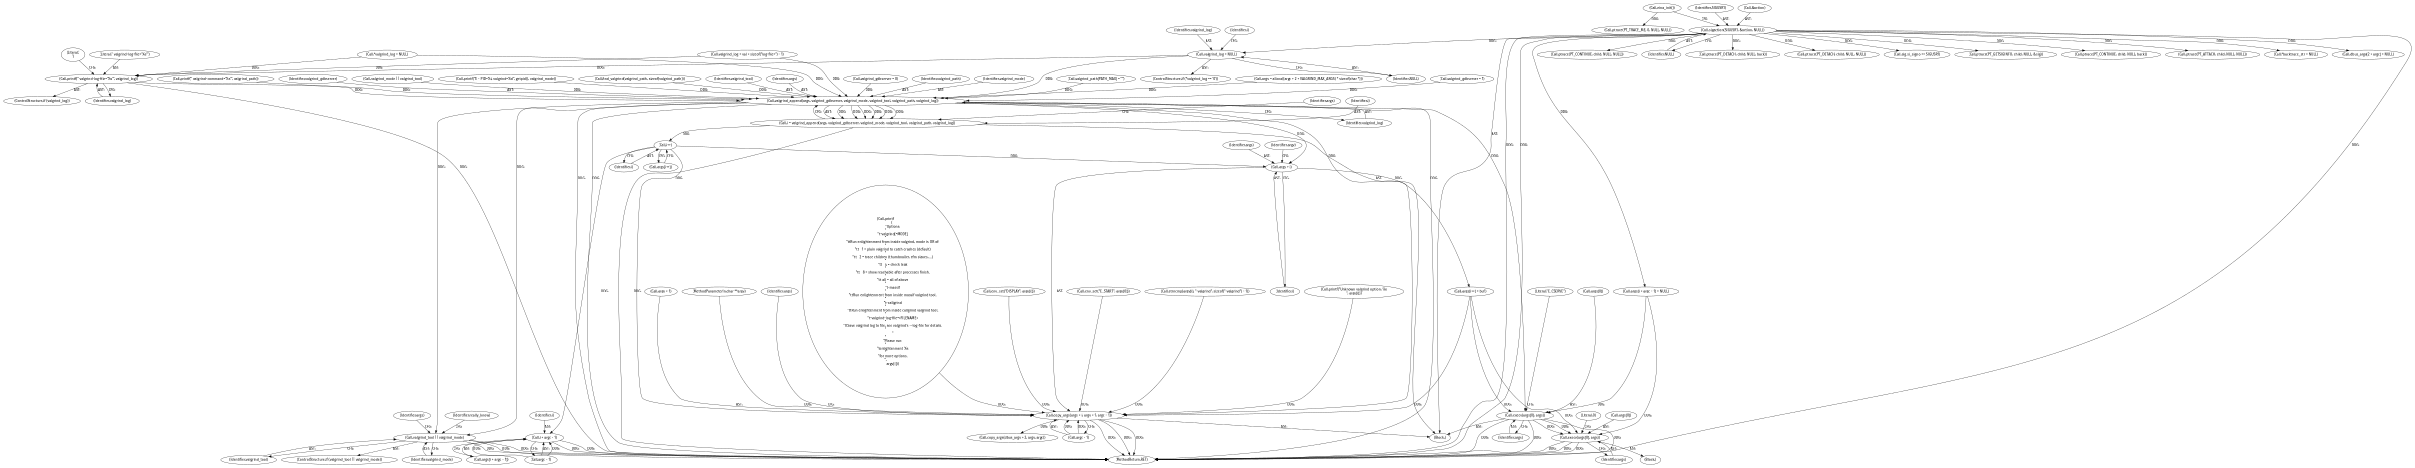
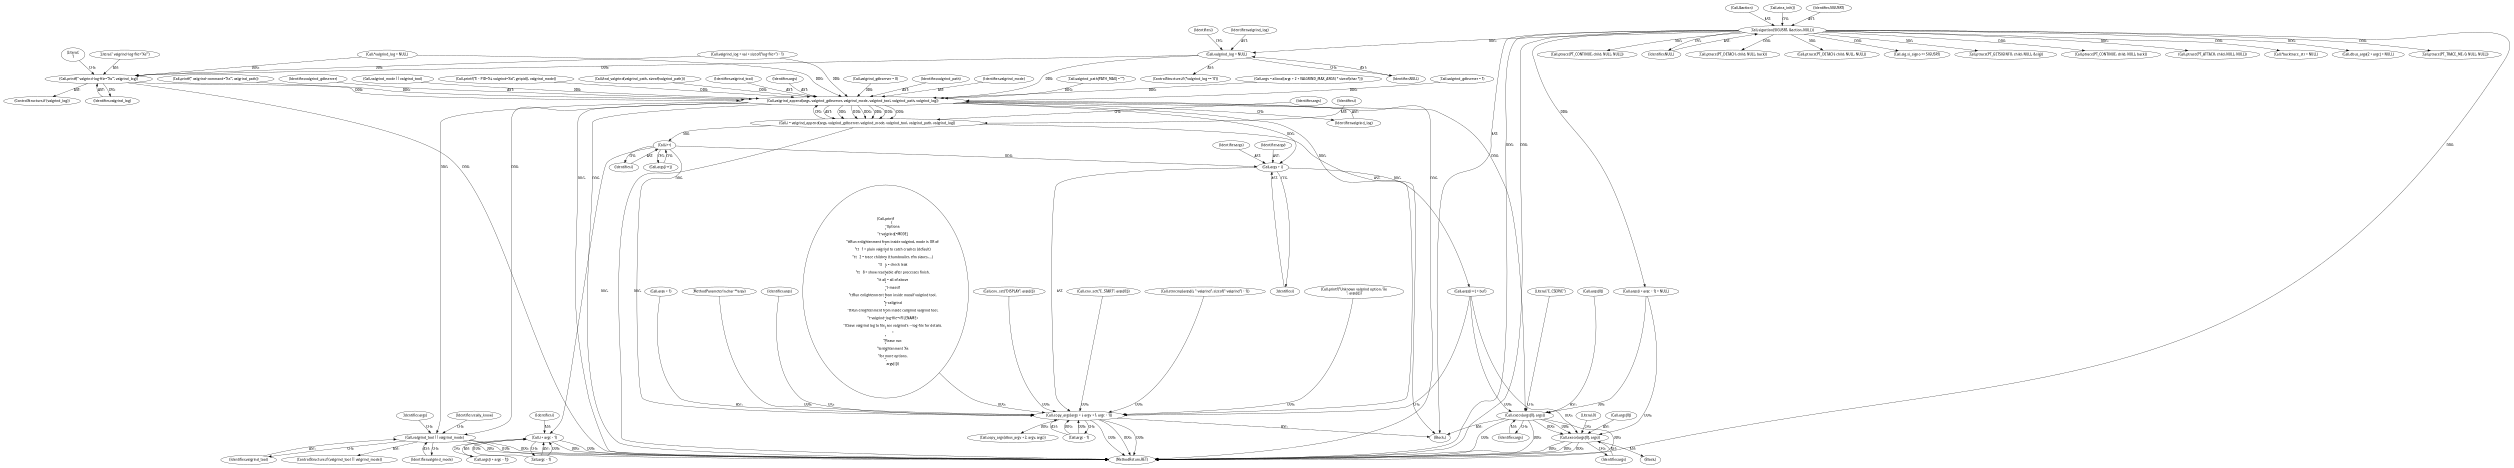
(1651, 18) -> (2248, 37)
(1286, 156) -> (1277, 156)
(1419, 405) -> (1417, 405)
